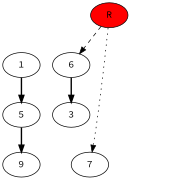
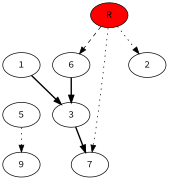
none -> (147, 65)
(21, 87) -> (44, 87)
(21, 136) -> (21, 136)
none -> (79, 136)
